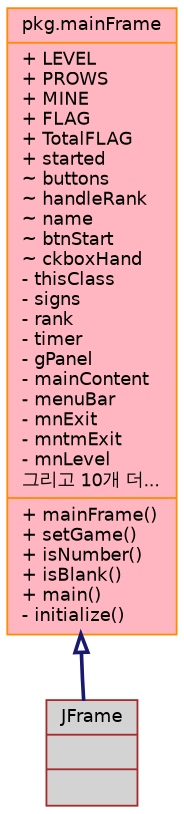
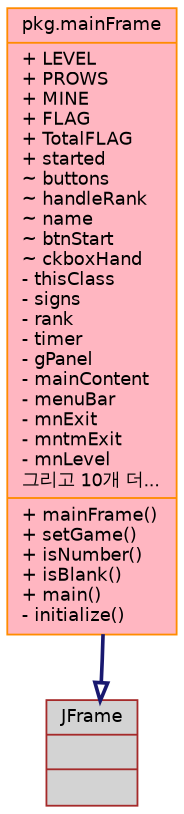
(82, 677) -> (102, 658)
